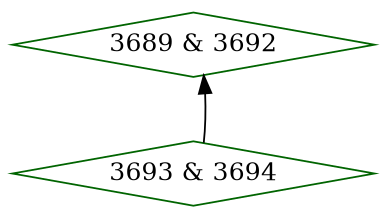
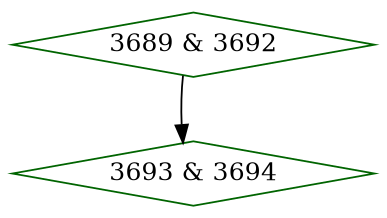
(205, 118) -> (181, 100)
